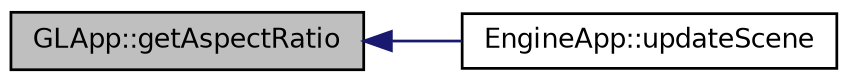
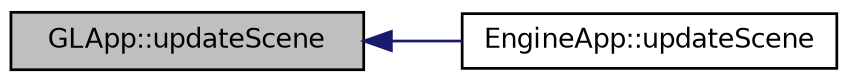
(187, 41) -> (187, 41)
